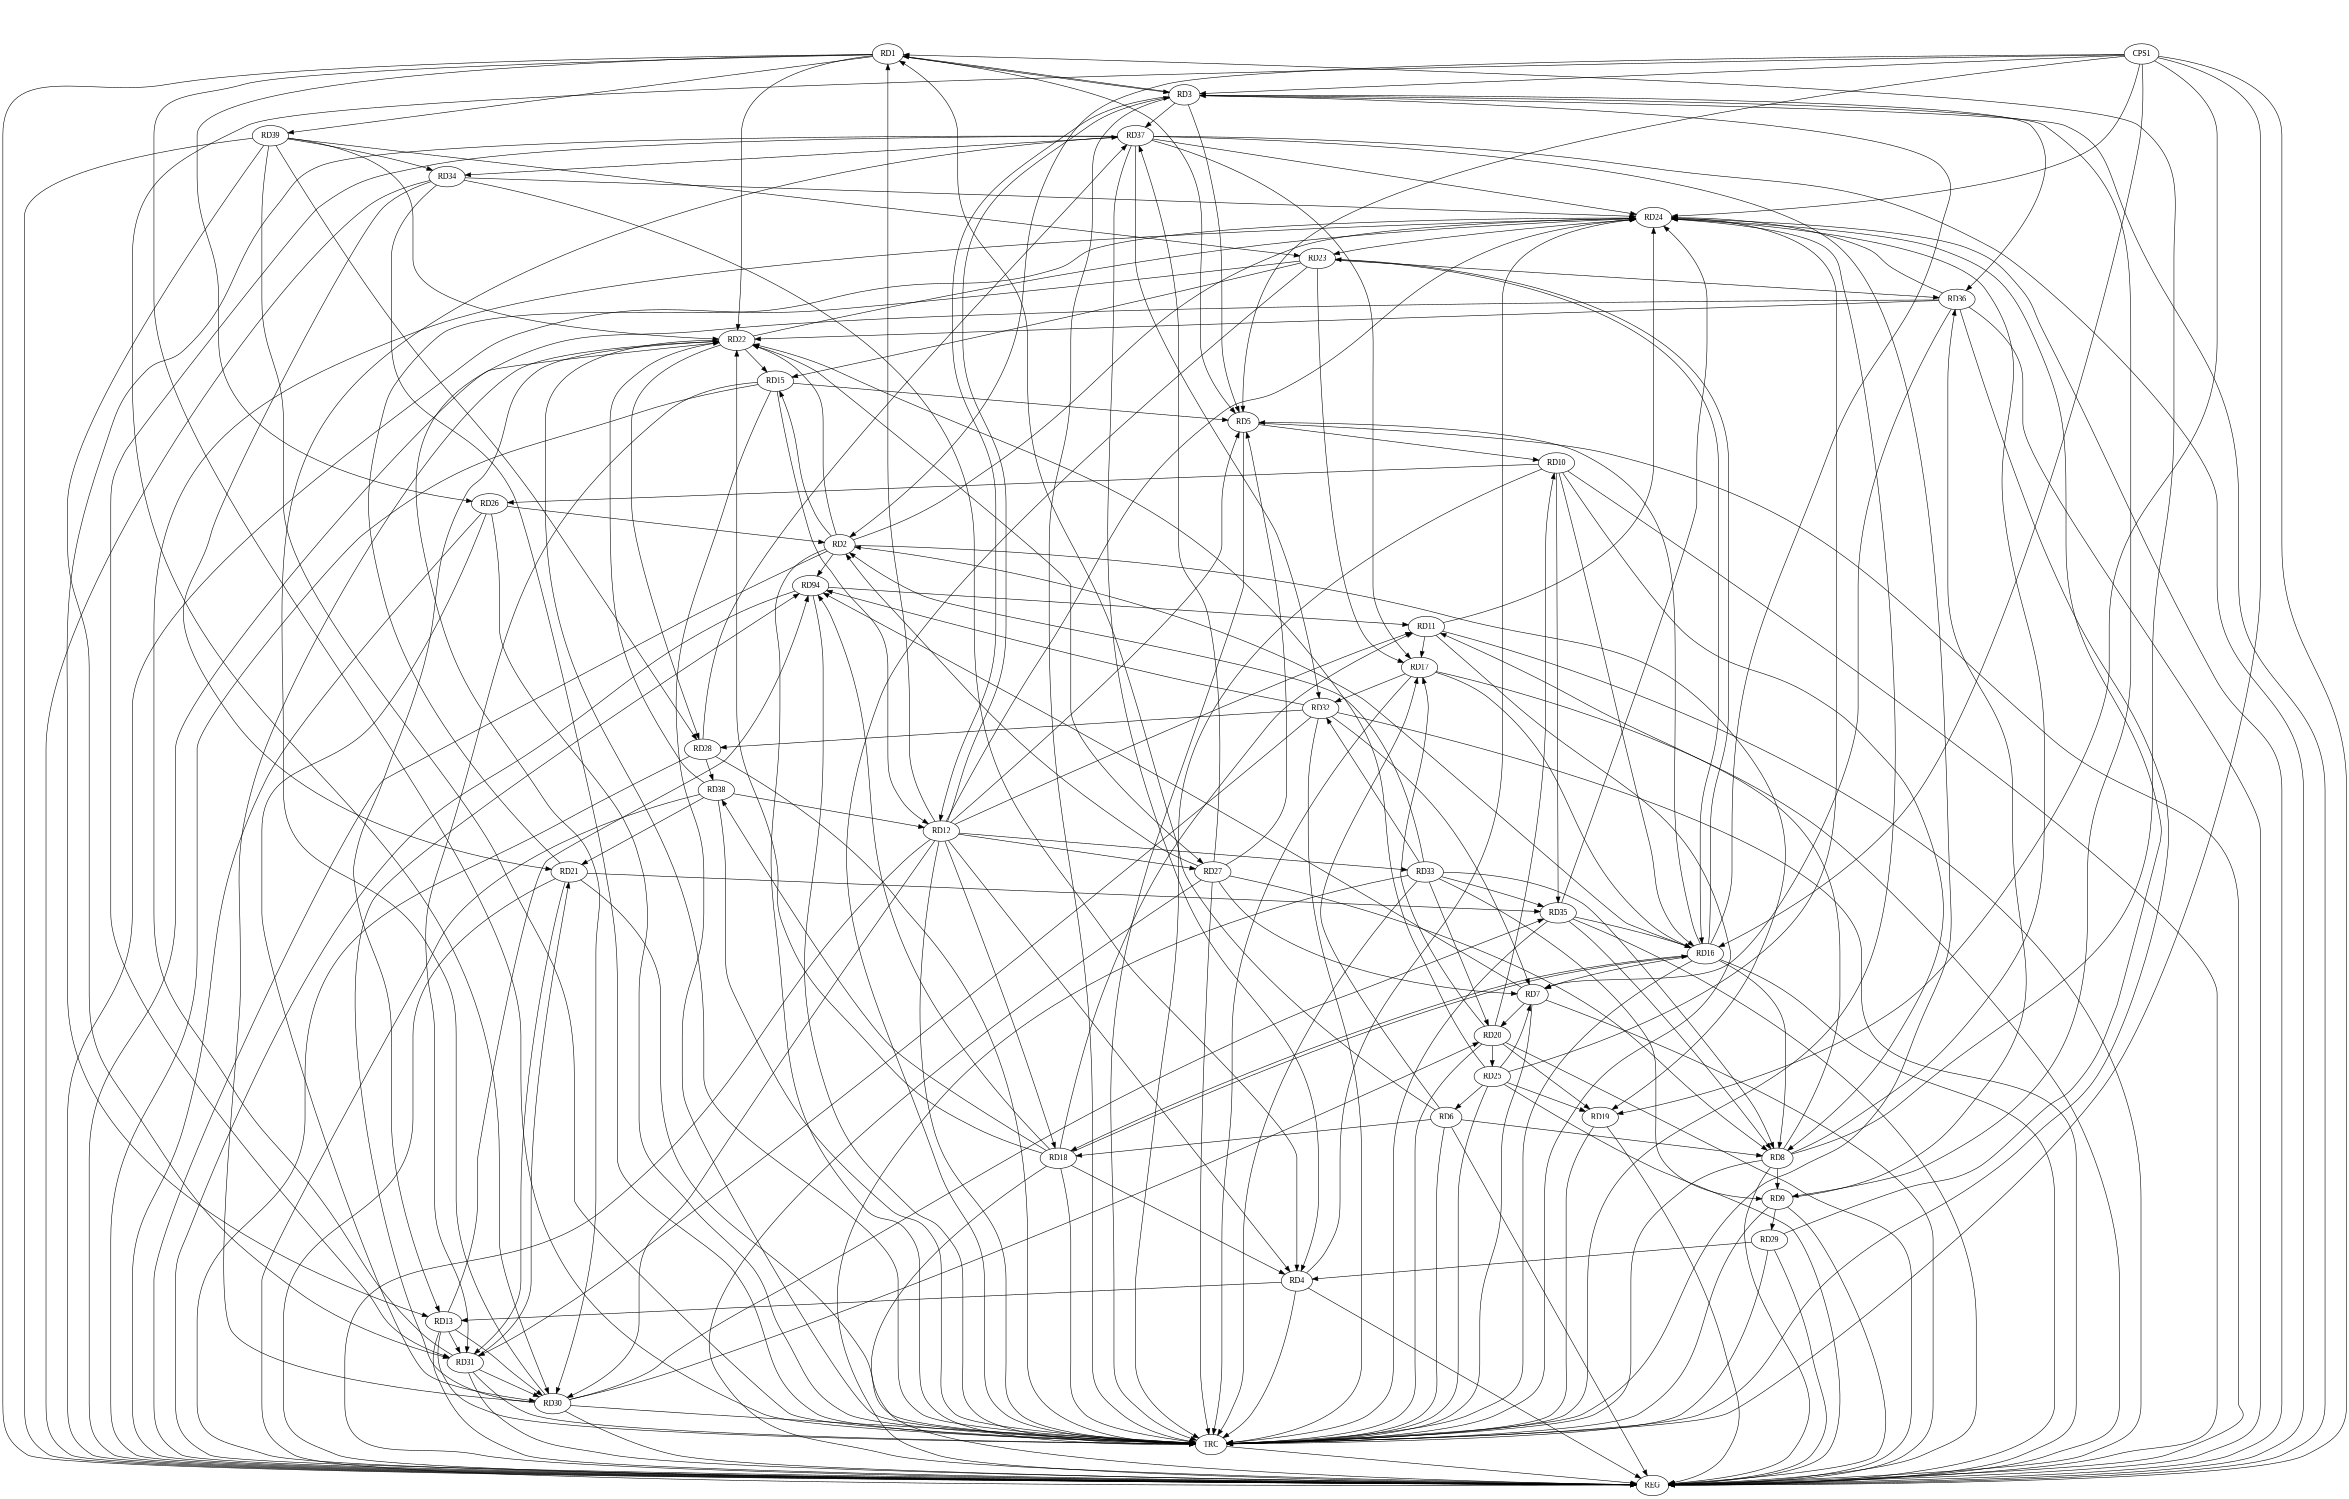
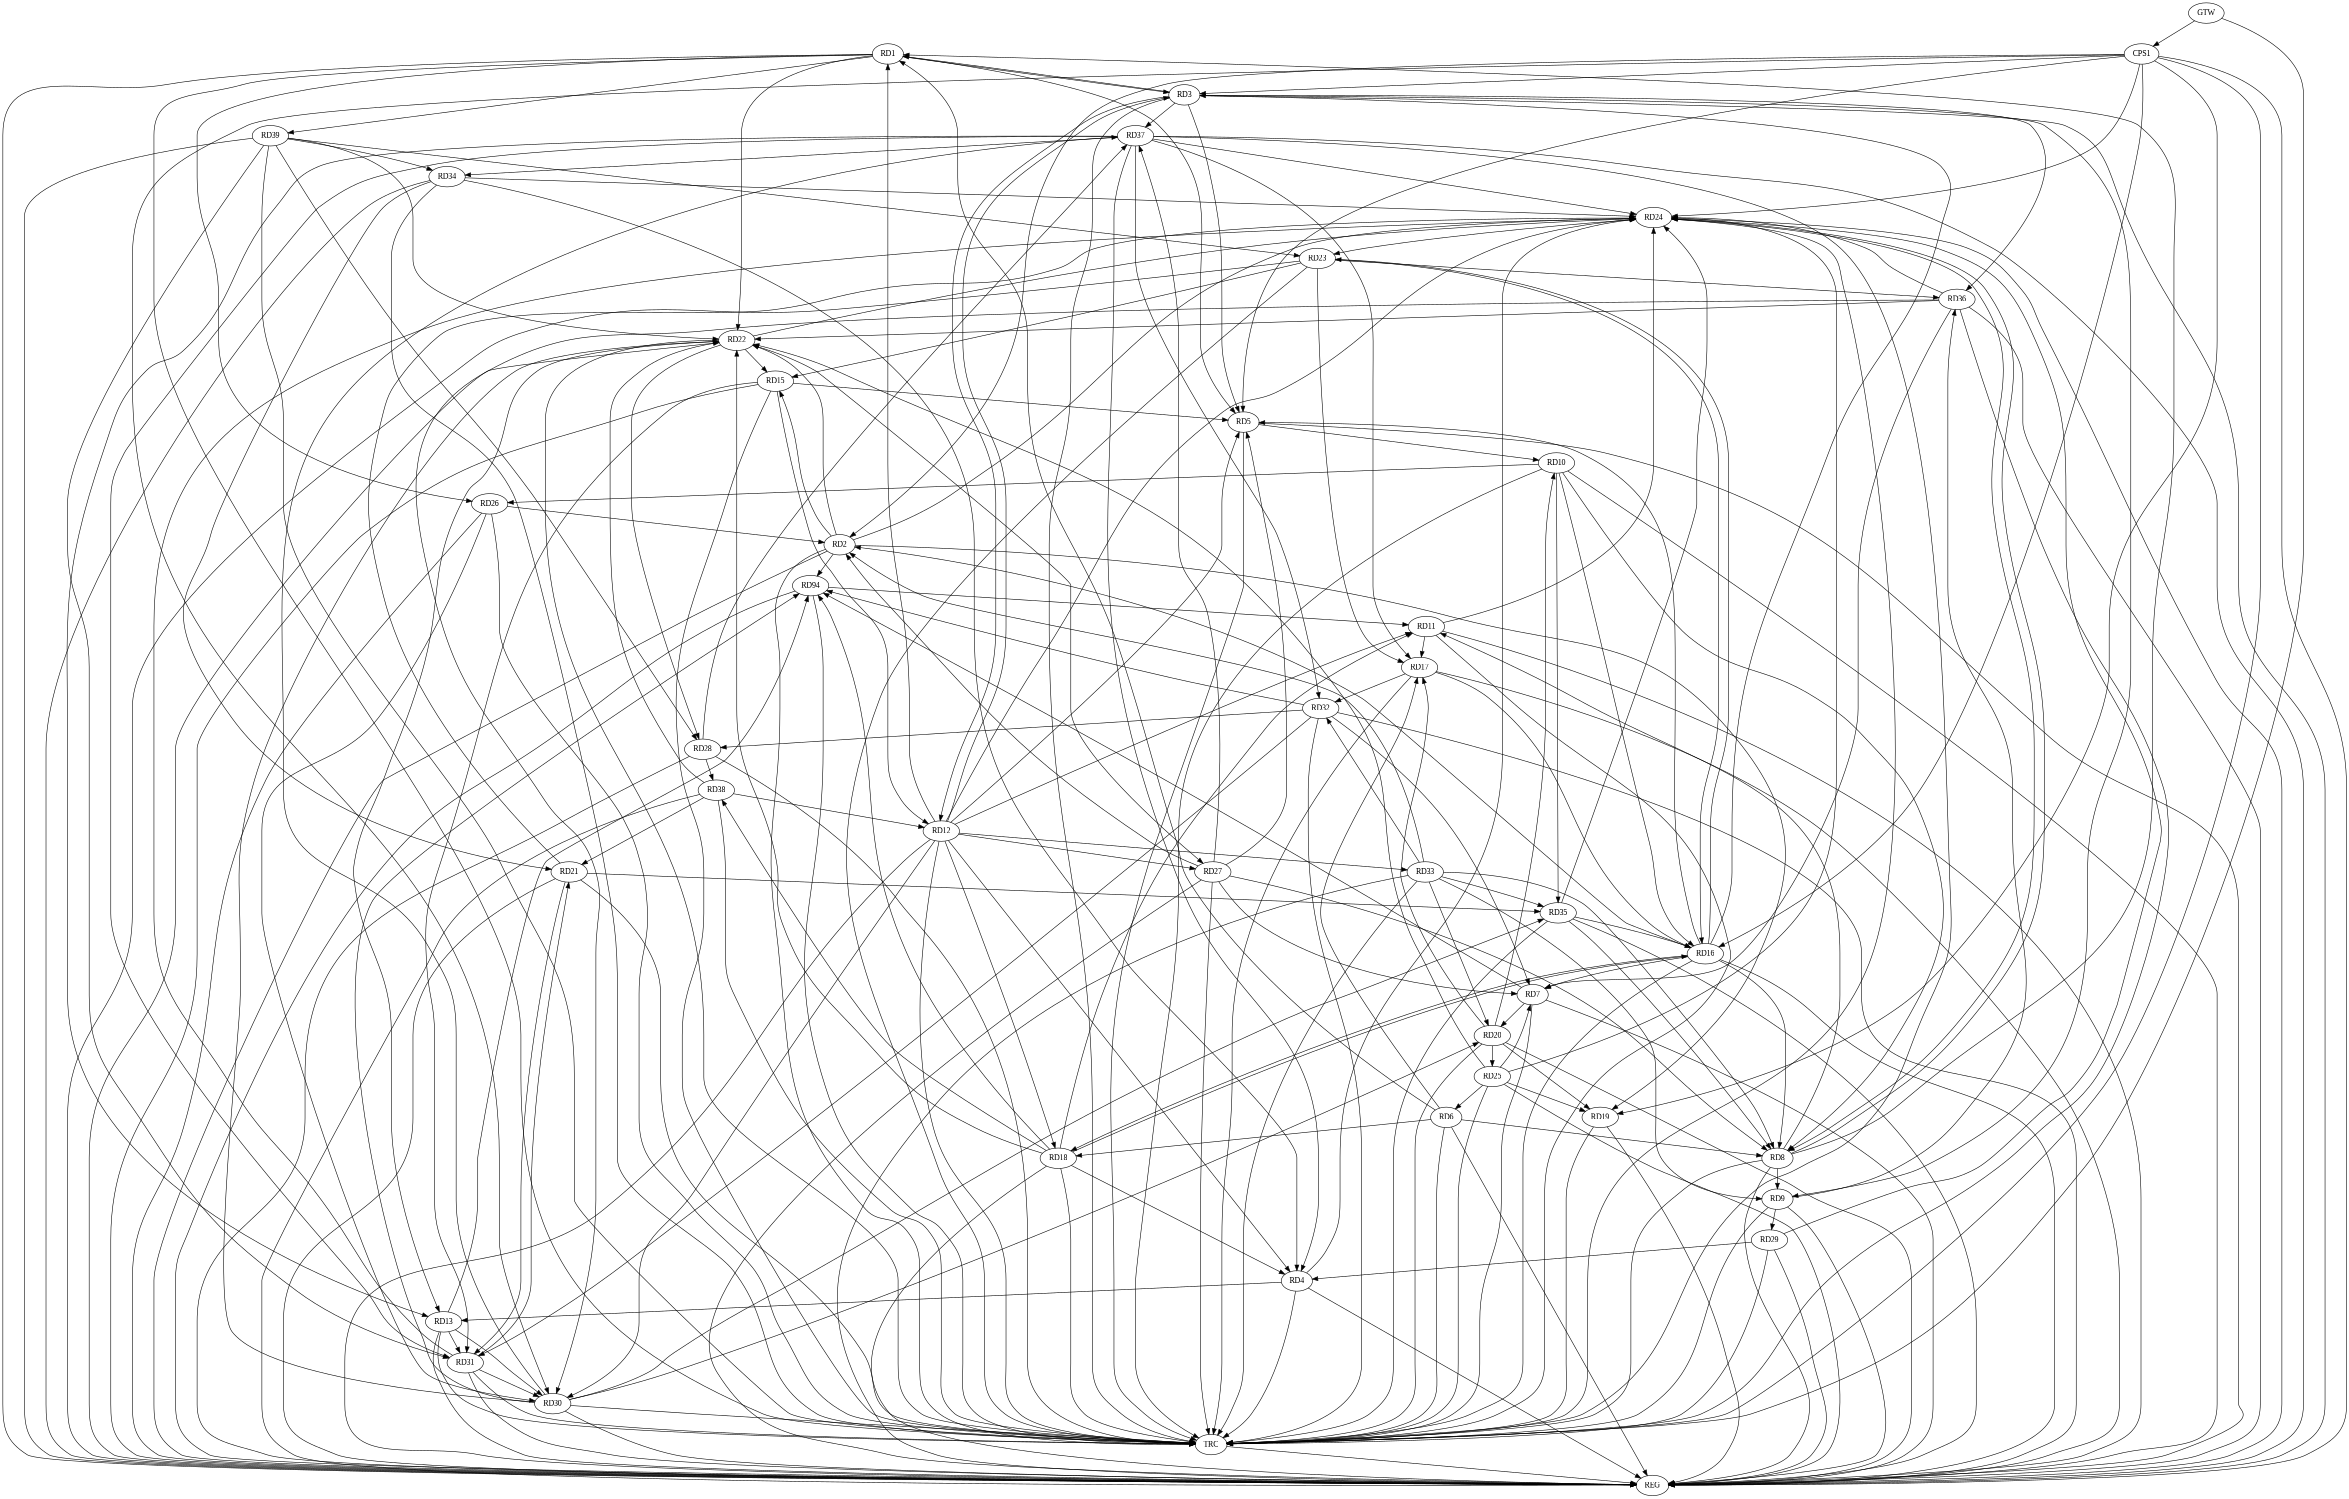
none -> (2206, 13)
none -> (2013, 609)
